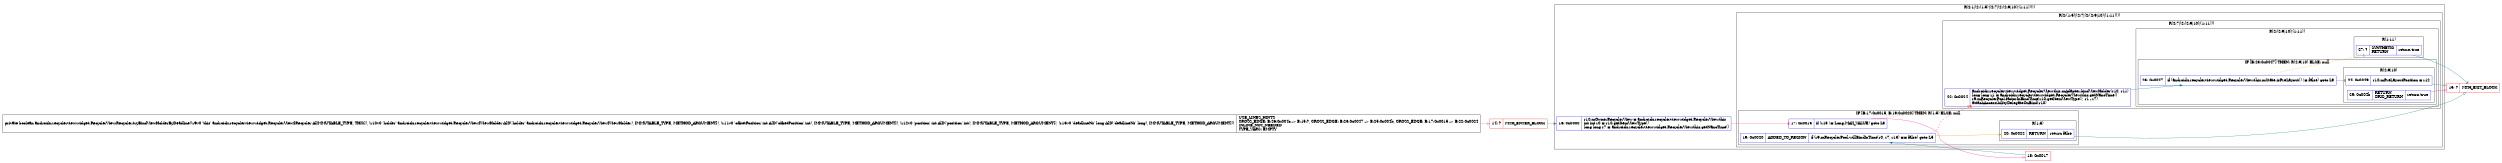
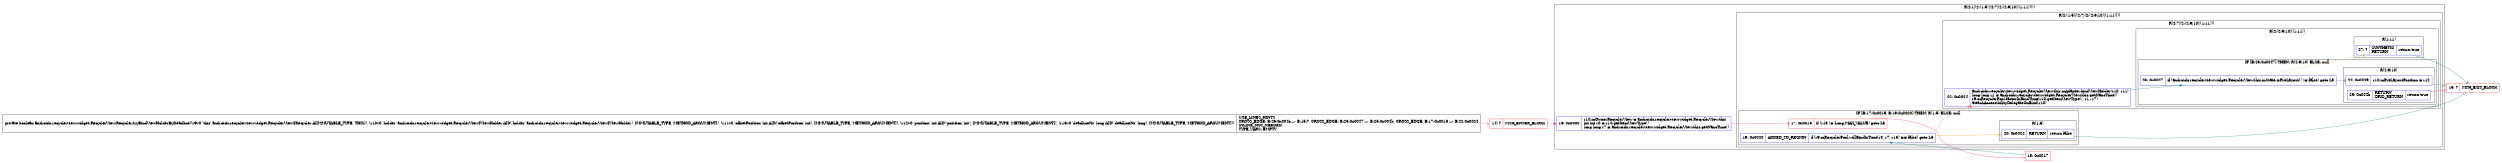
(1551, 124) -> (1551, 124)
(1838, 124) -> (1838, 124)
